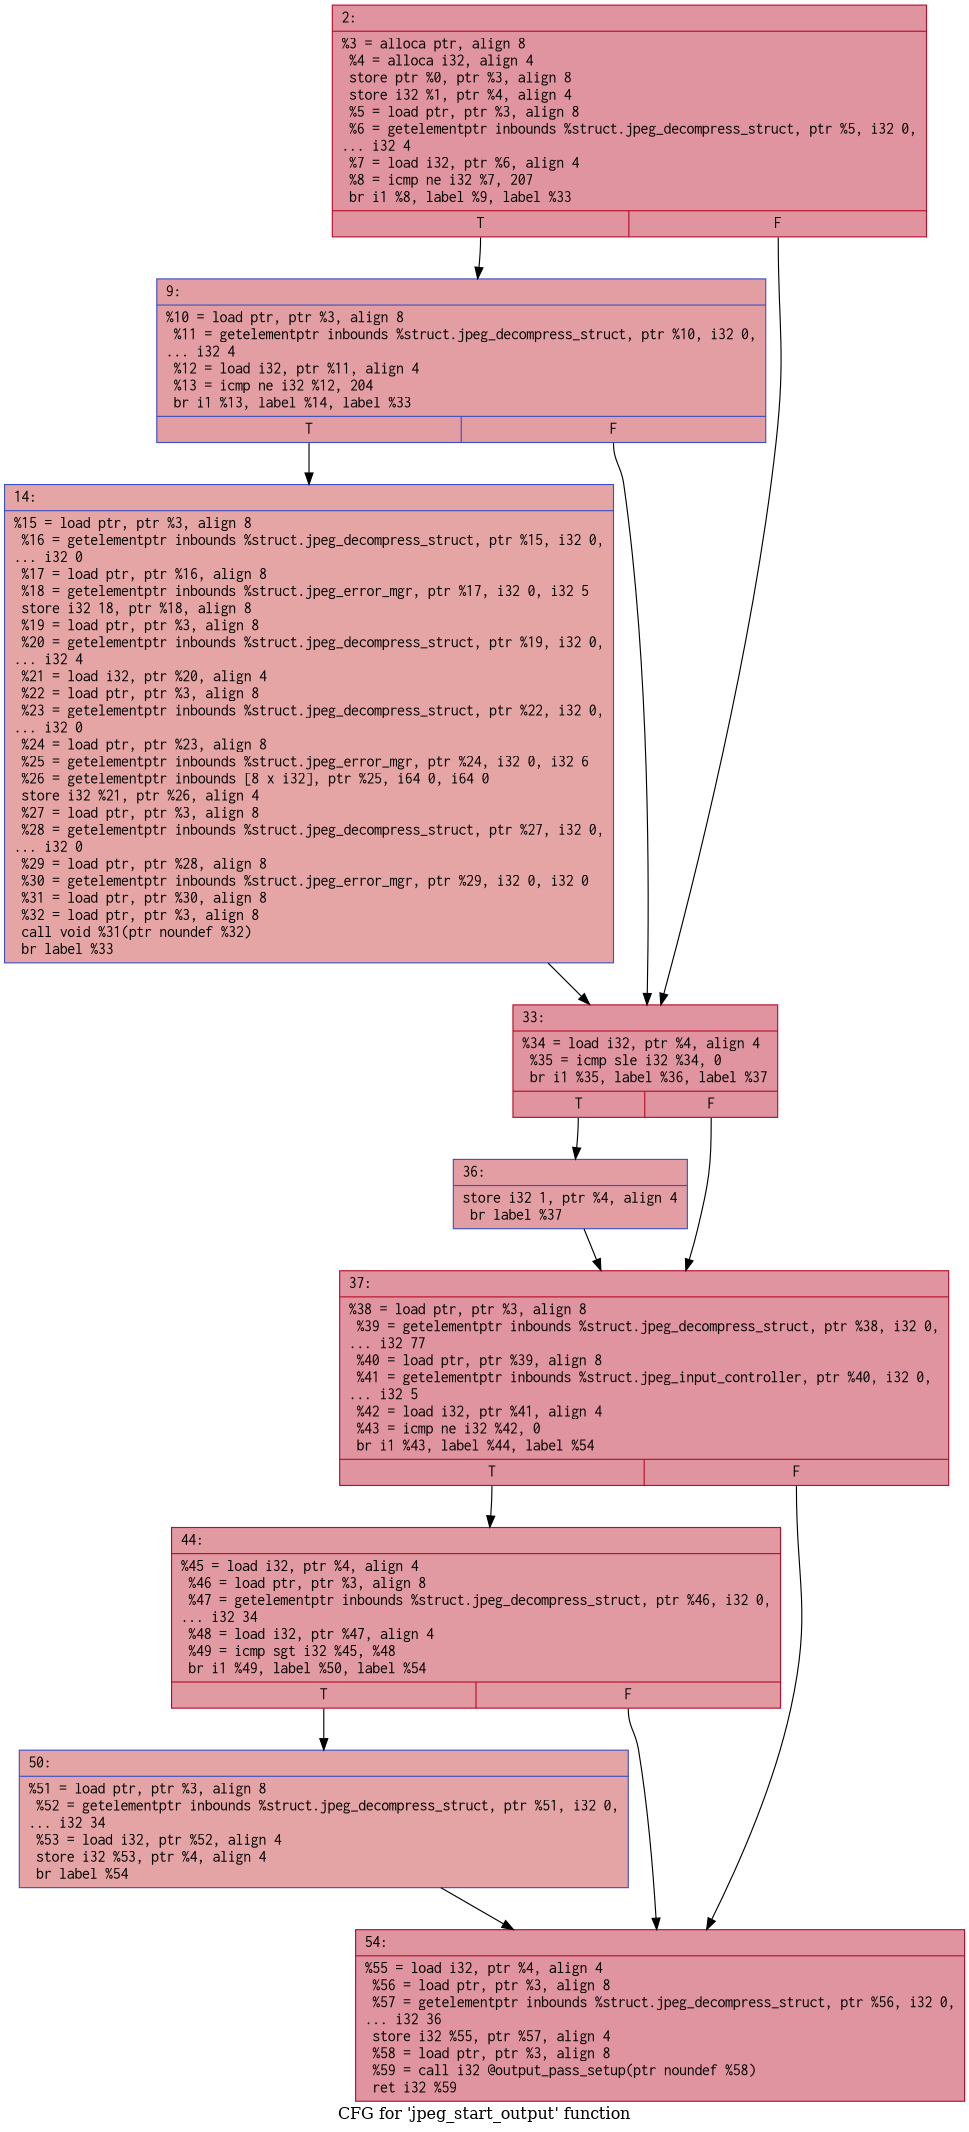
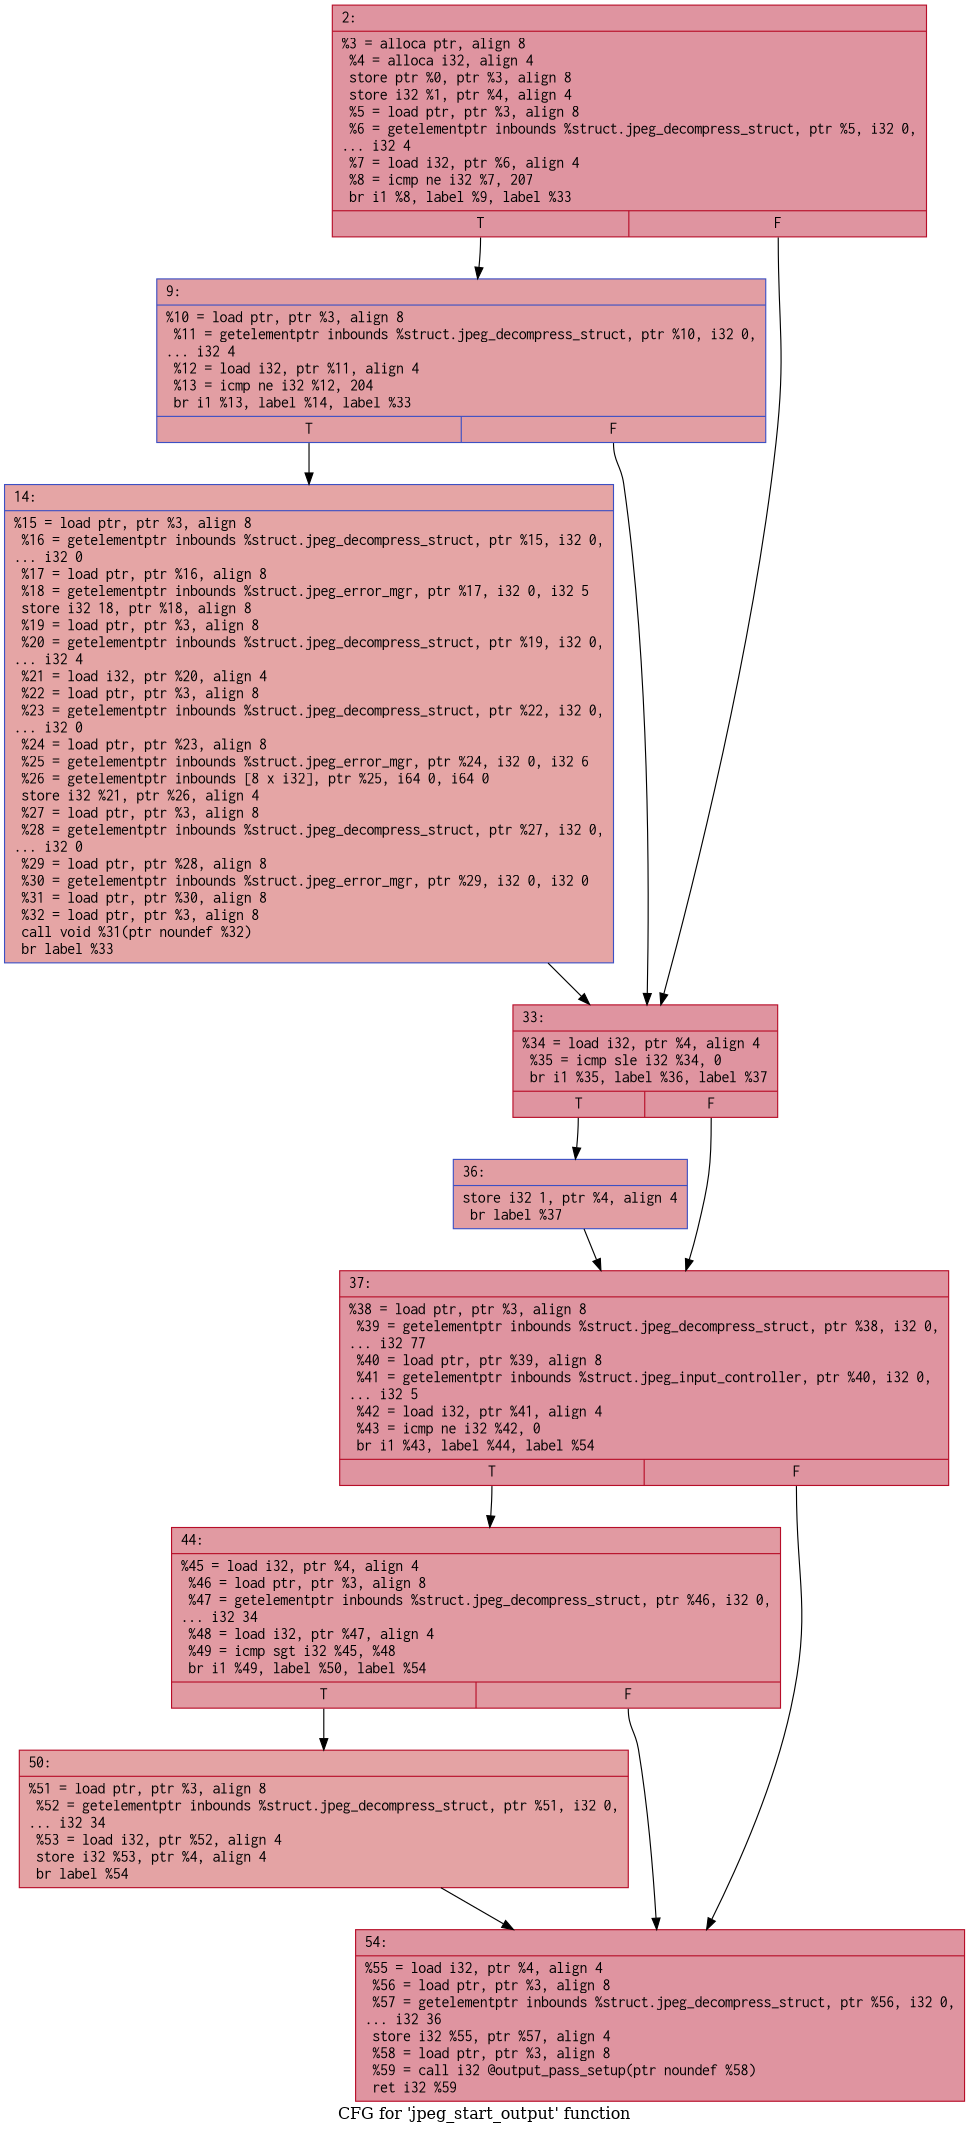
(324, 1819) -> (324, 1819)
